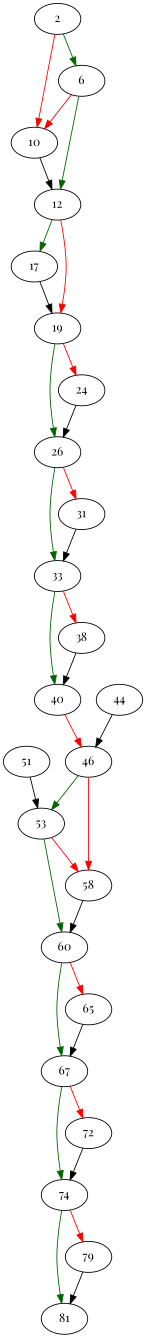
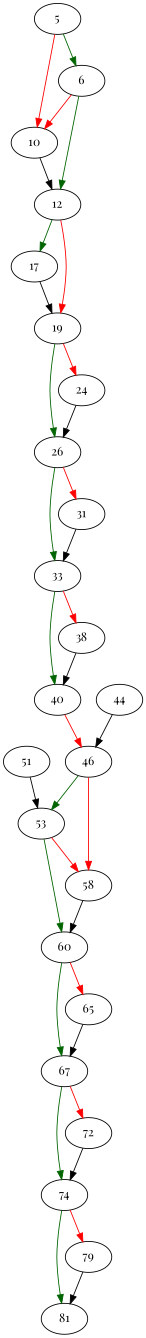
(58, 19) -> (58, 19)
